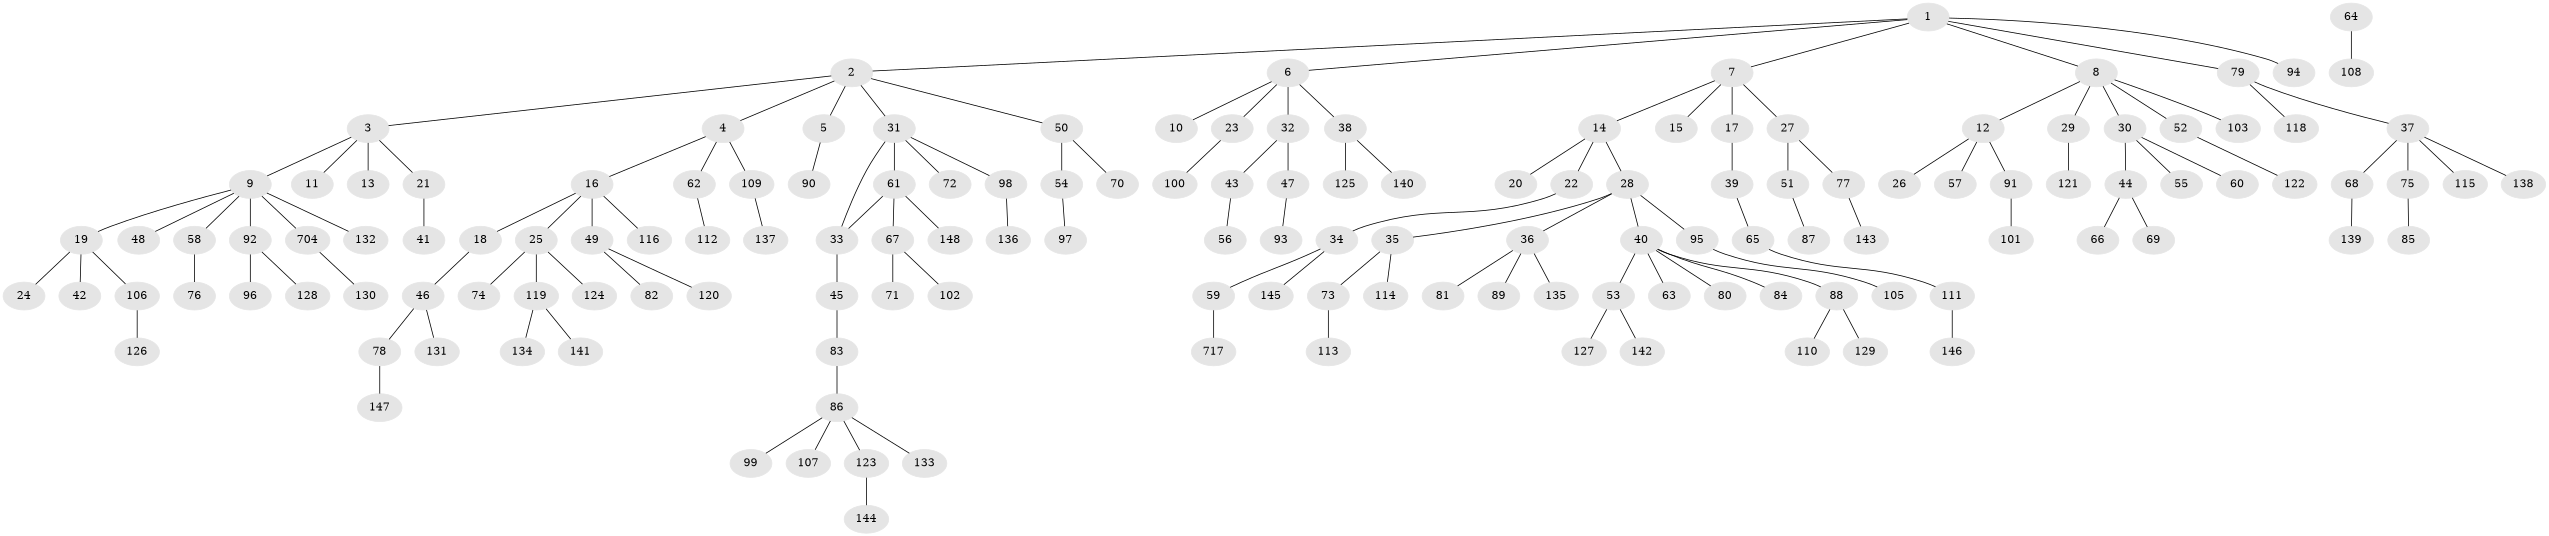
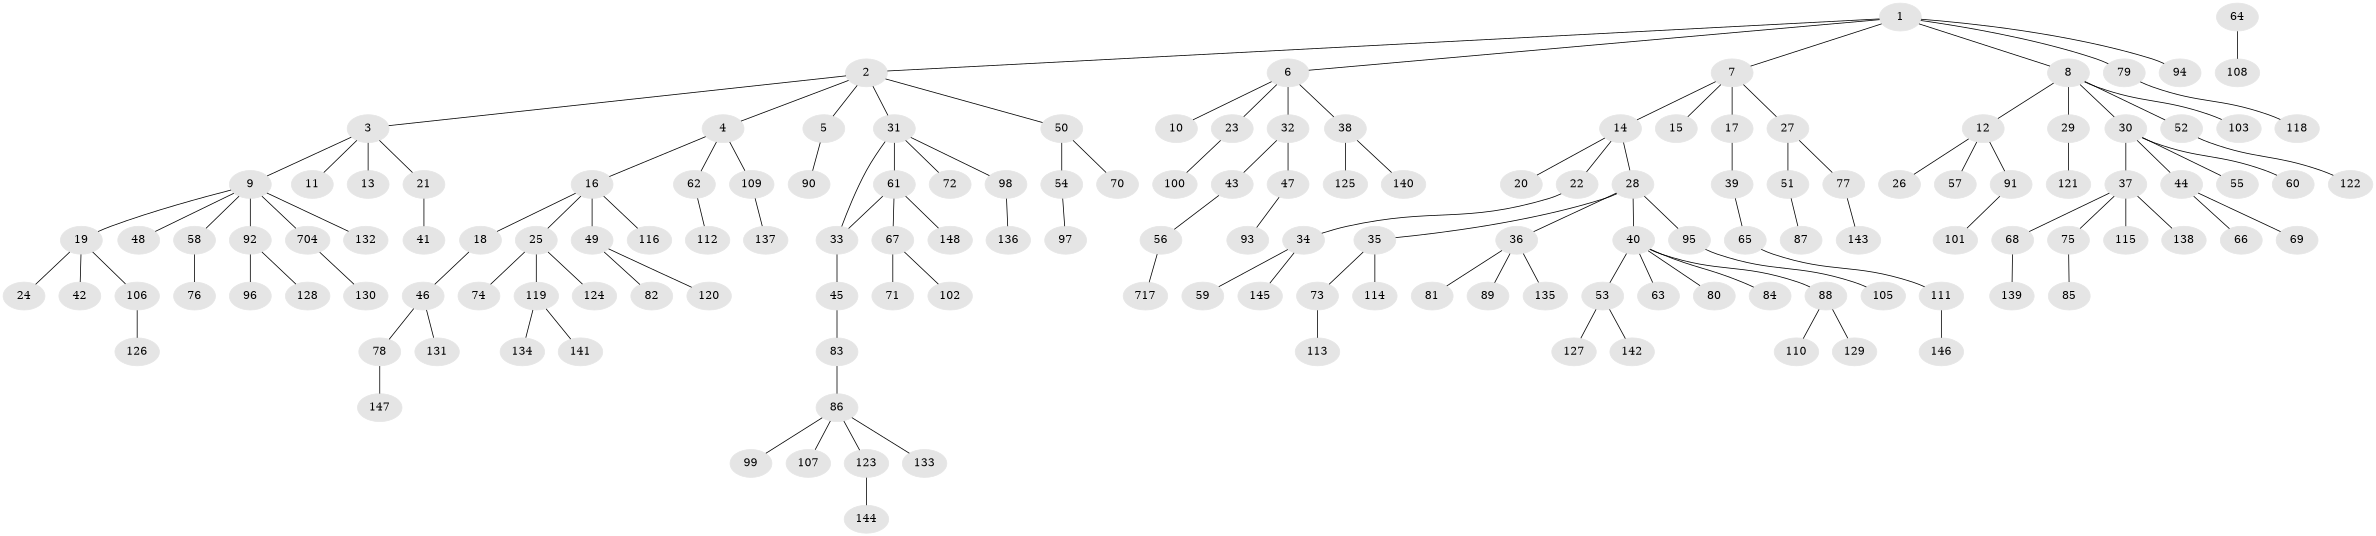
(2321, 105) -> (2126, 157)
(1214, 324) -> (1153, 268)
